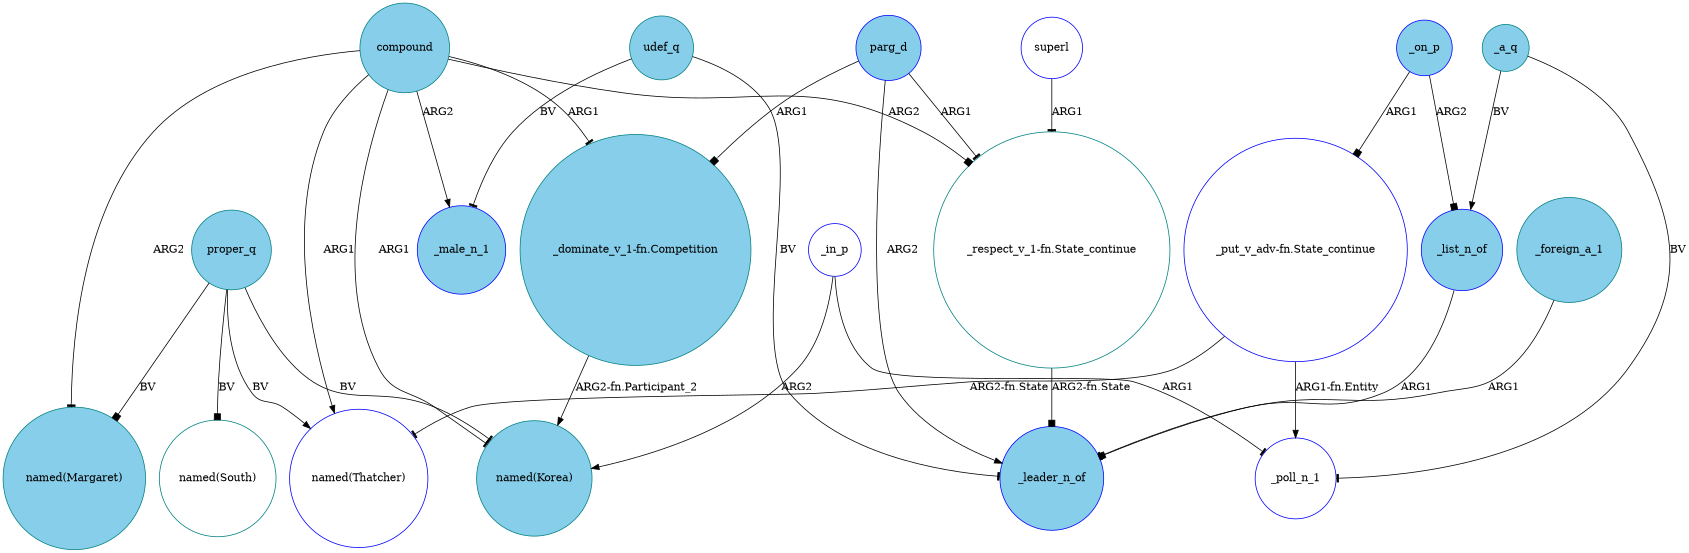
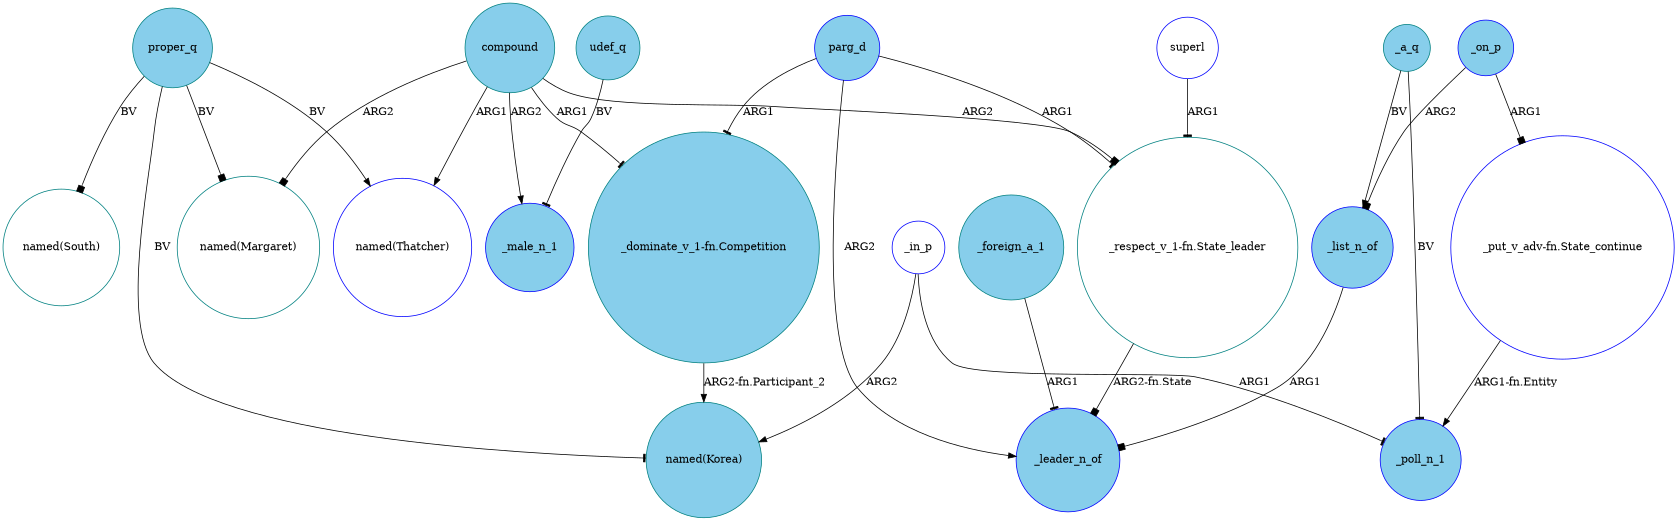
(783, 102) -> (765, 86)
(134, 157) -> (366, 105)
(1052, 250) -> (1188, 247)
(357, 294) -> none
(774, 318) -> none
(823, 393) -> none
(74, 478) -> (248, 247)
(1296, 478) -> (1421, 460)
